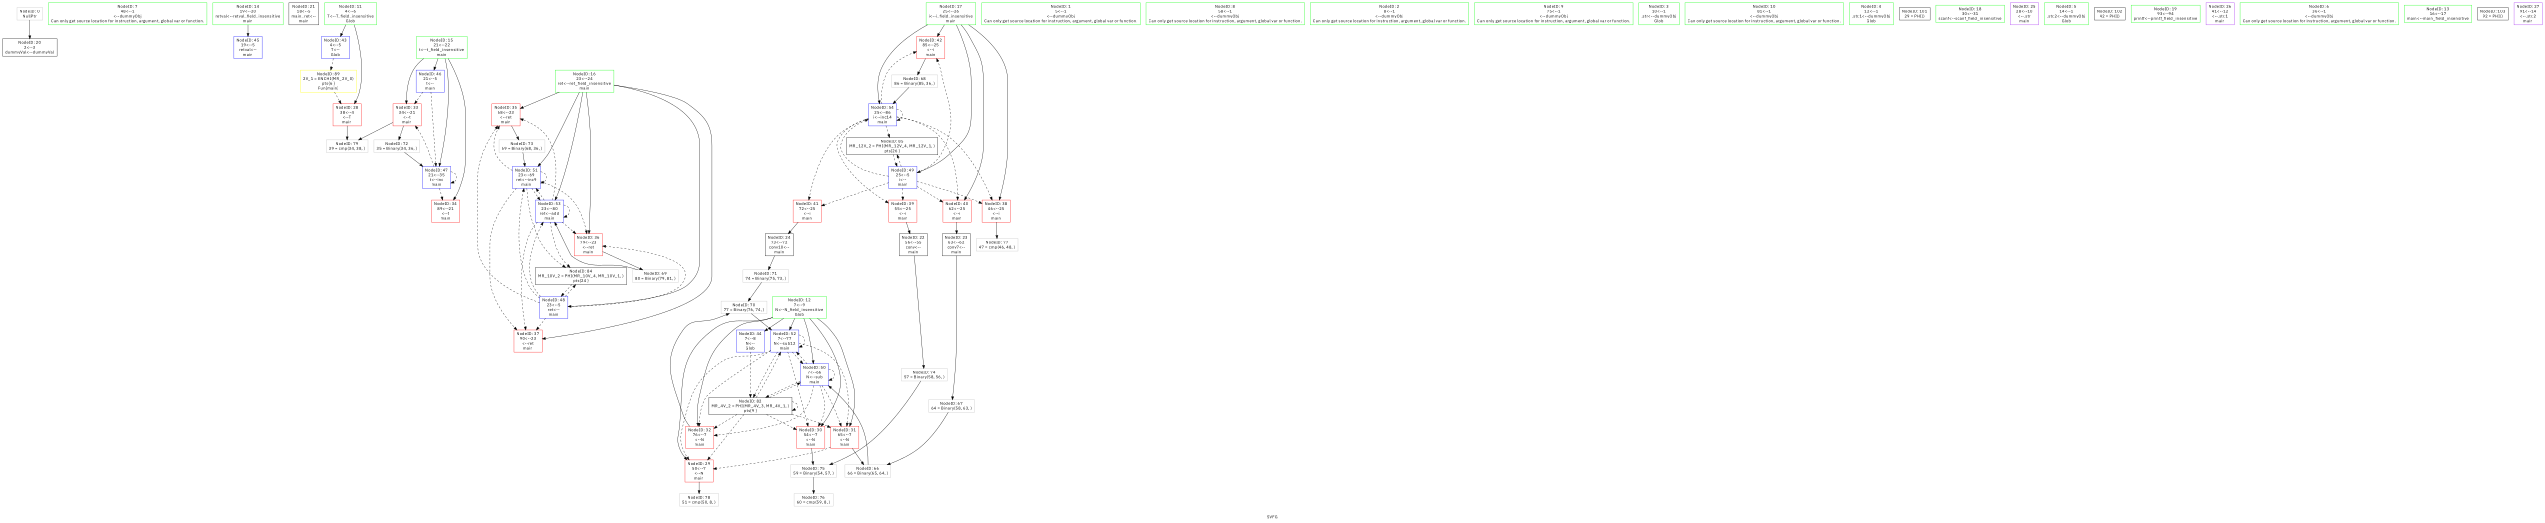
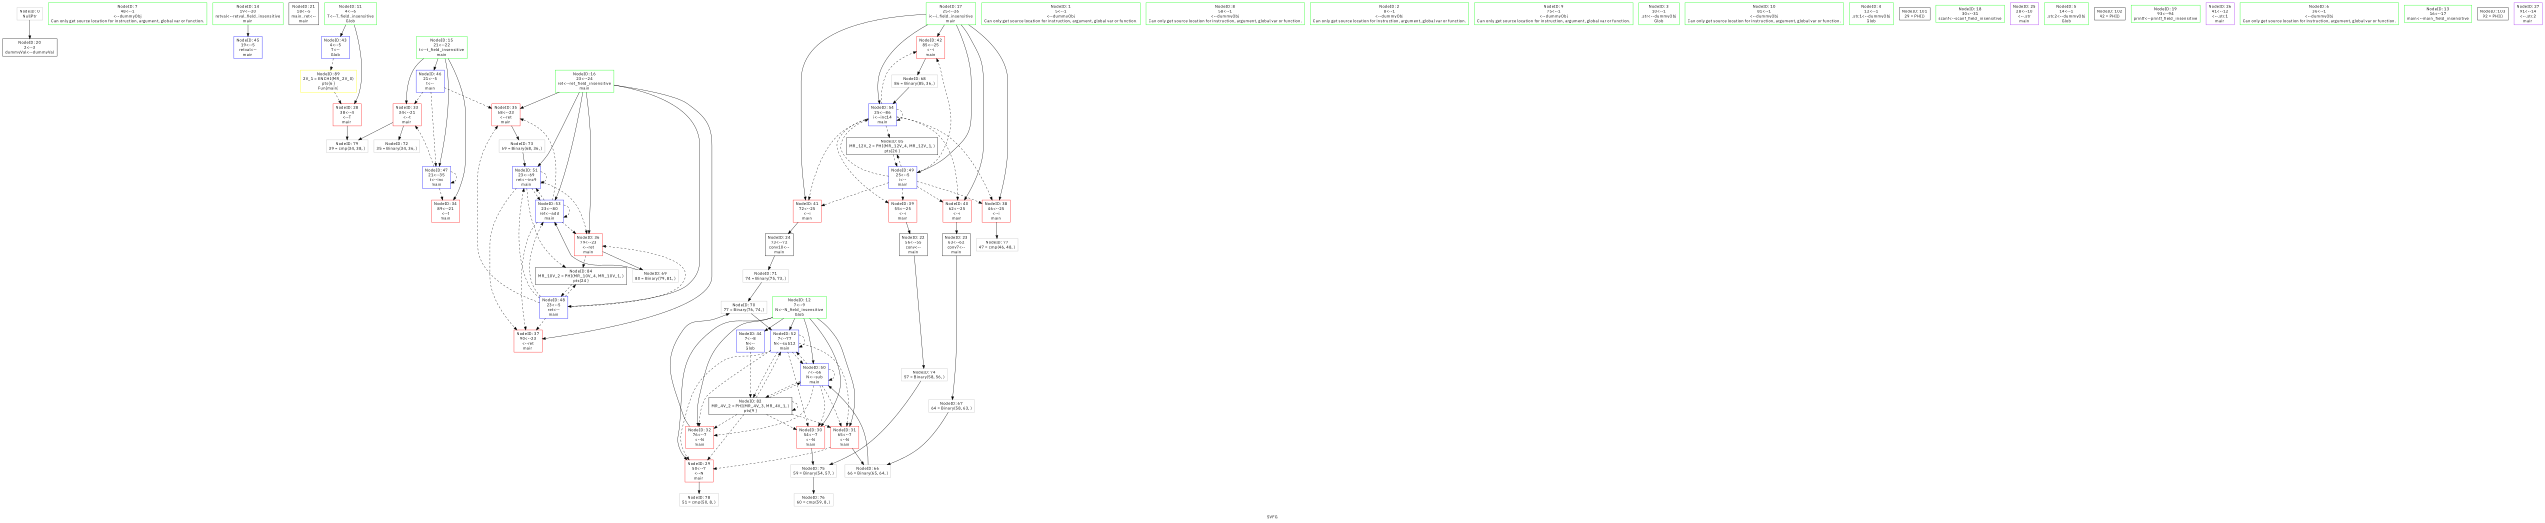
none -> (805, 62)
(495, 153) -> (467, 97)
(412, 158) -> none
(555, 245) -> (585, 260)
